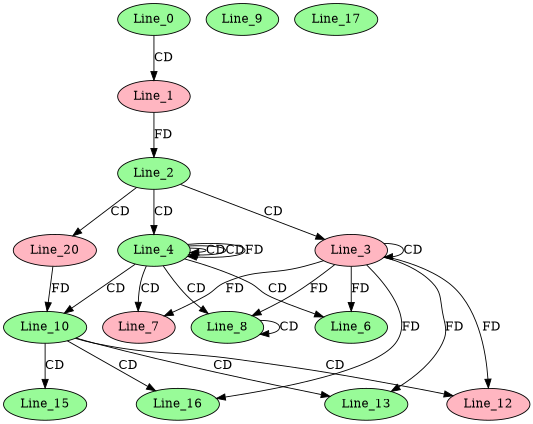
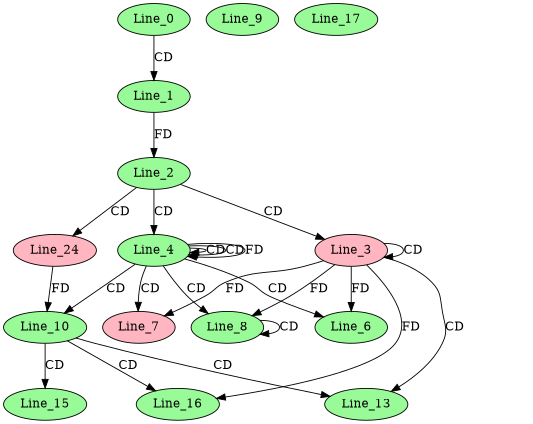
(154, 96) -> (154, 96)
(55, 250) -> (55, 250)
(455, 327) -> (455, 327)
(488, 404) -> none
